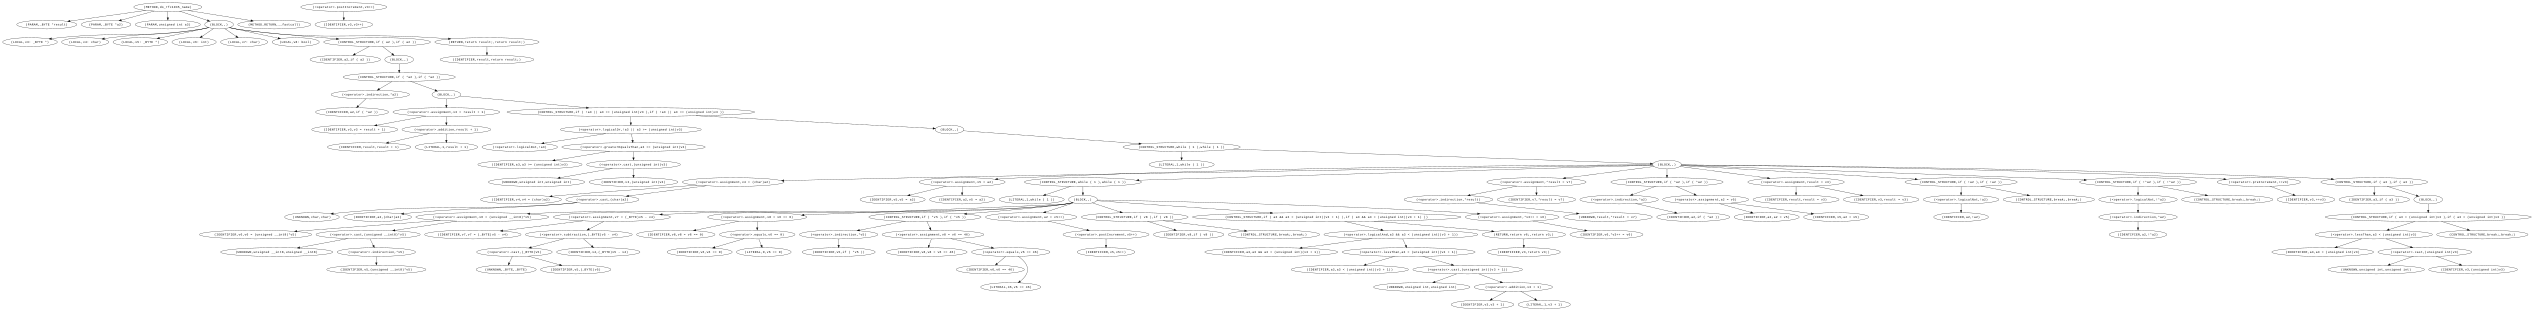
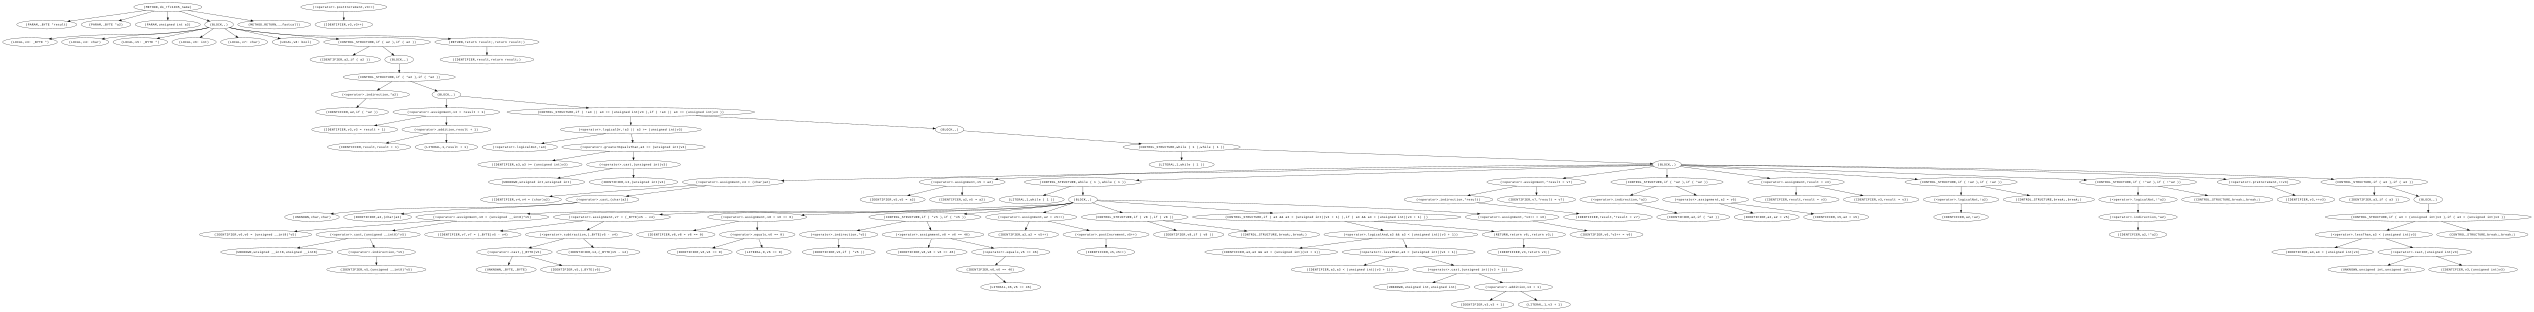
(1608, 217) -> (1608, 217)
none -> (1023, 235)
(1028, 268) -> (1000, 278)
